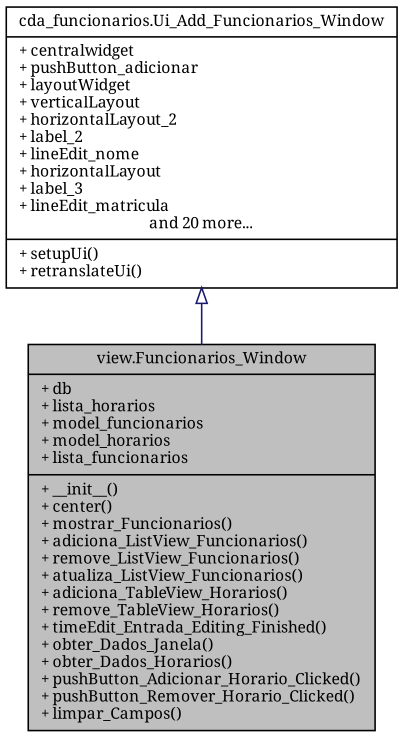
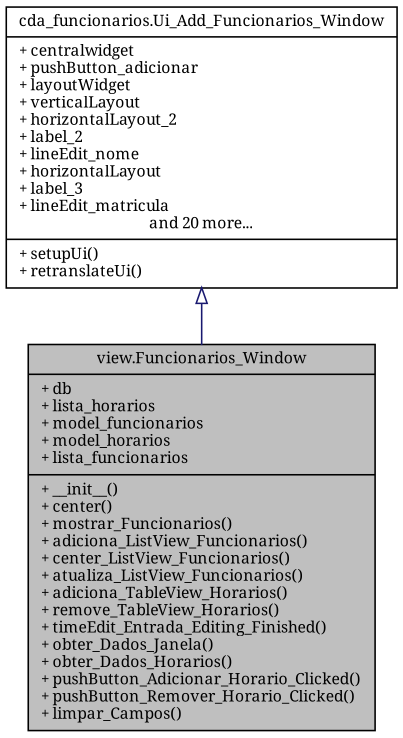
(171, 559) -> (166, 559)
